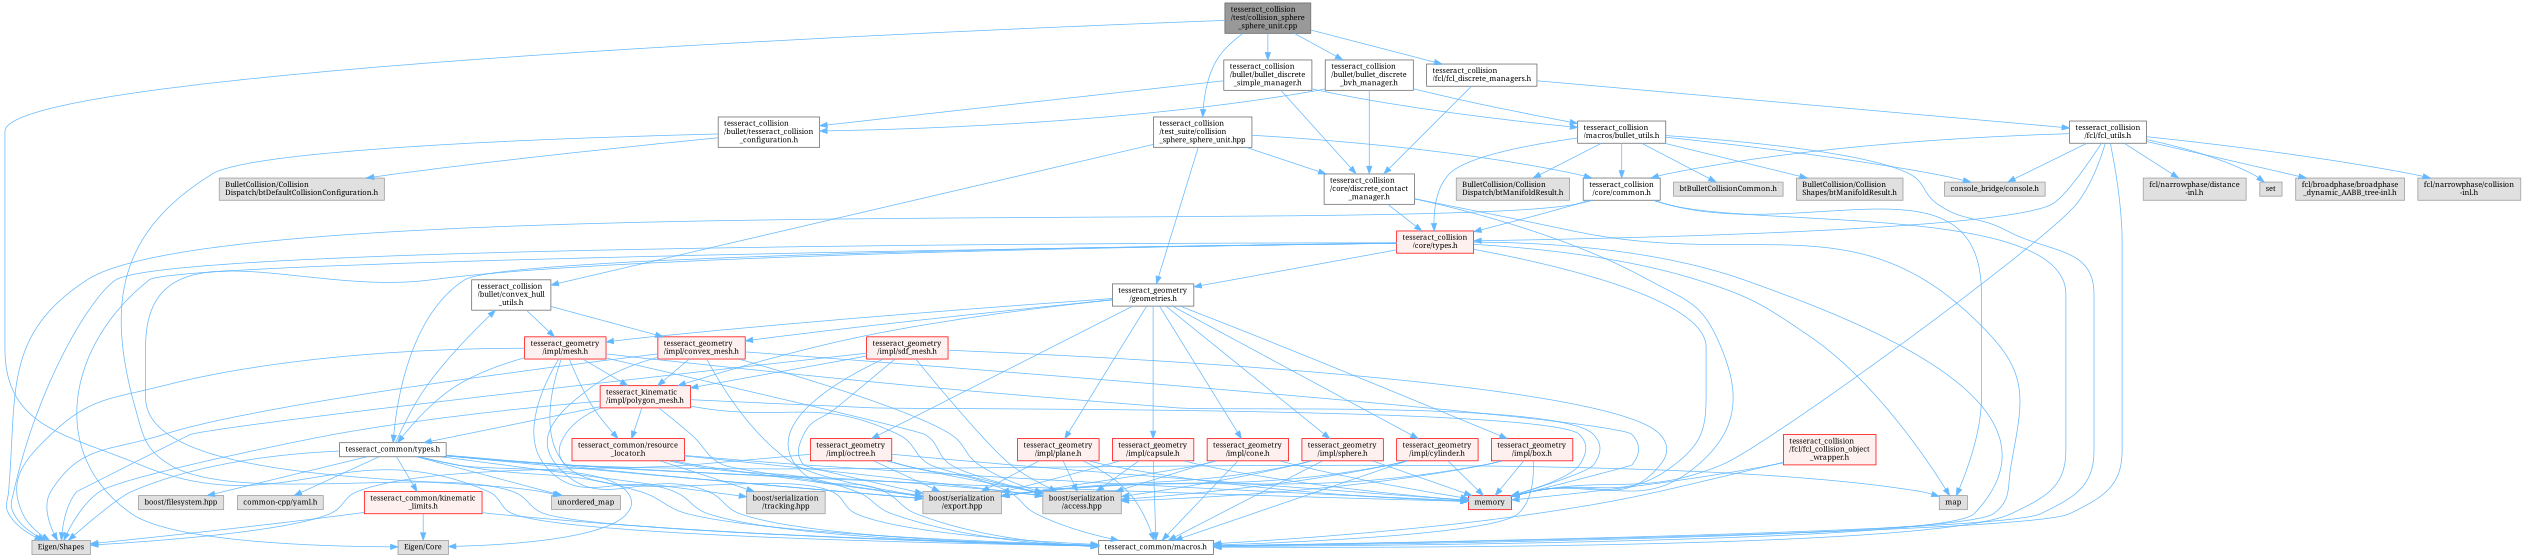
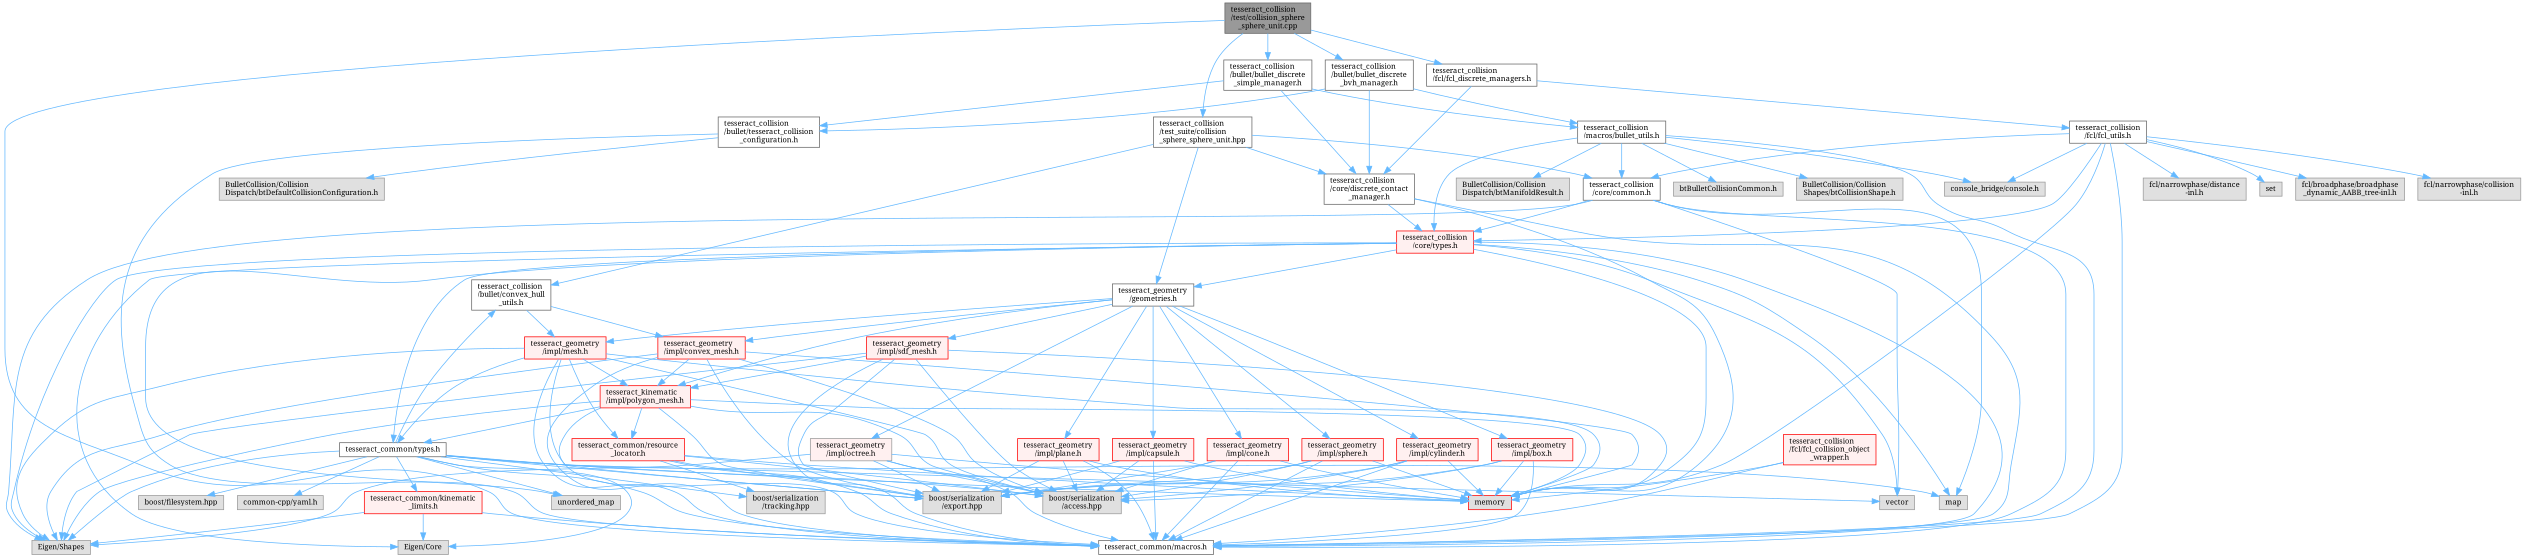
(1850, 189) -> (1850, 189)
none -> (1034, 321)
(851, 450) -> (851, 450)
none -> (1897, 503)
